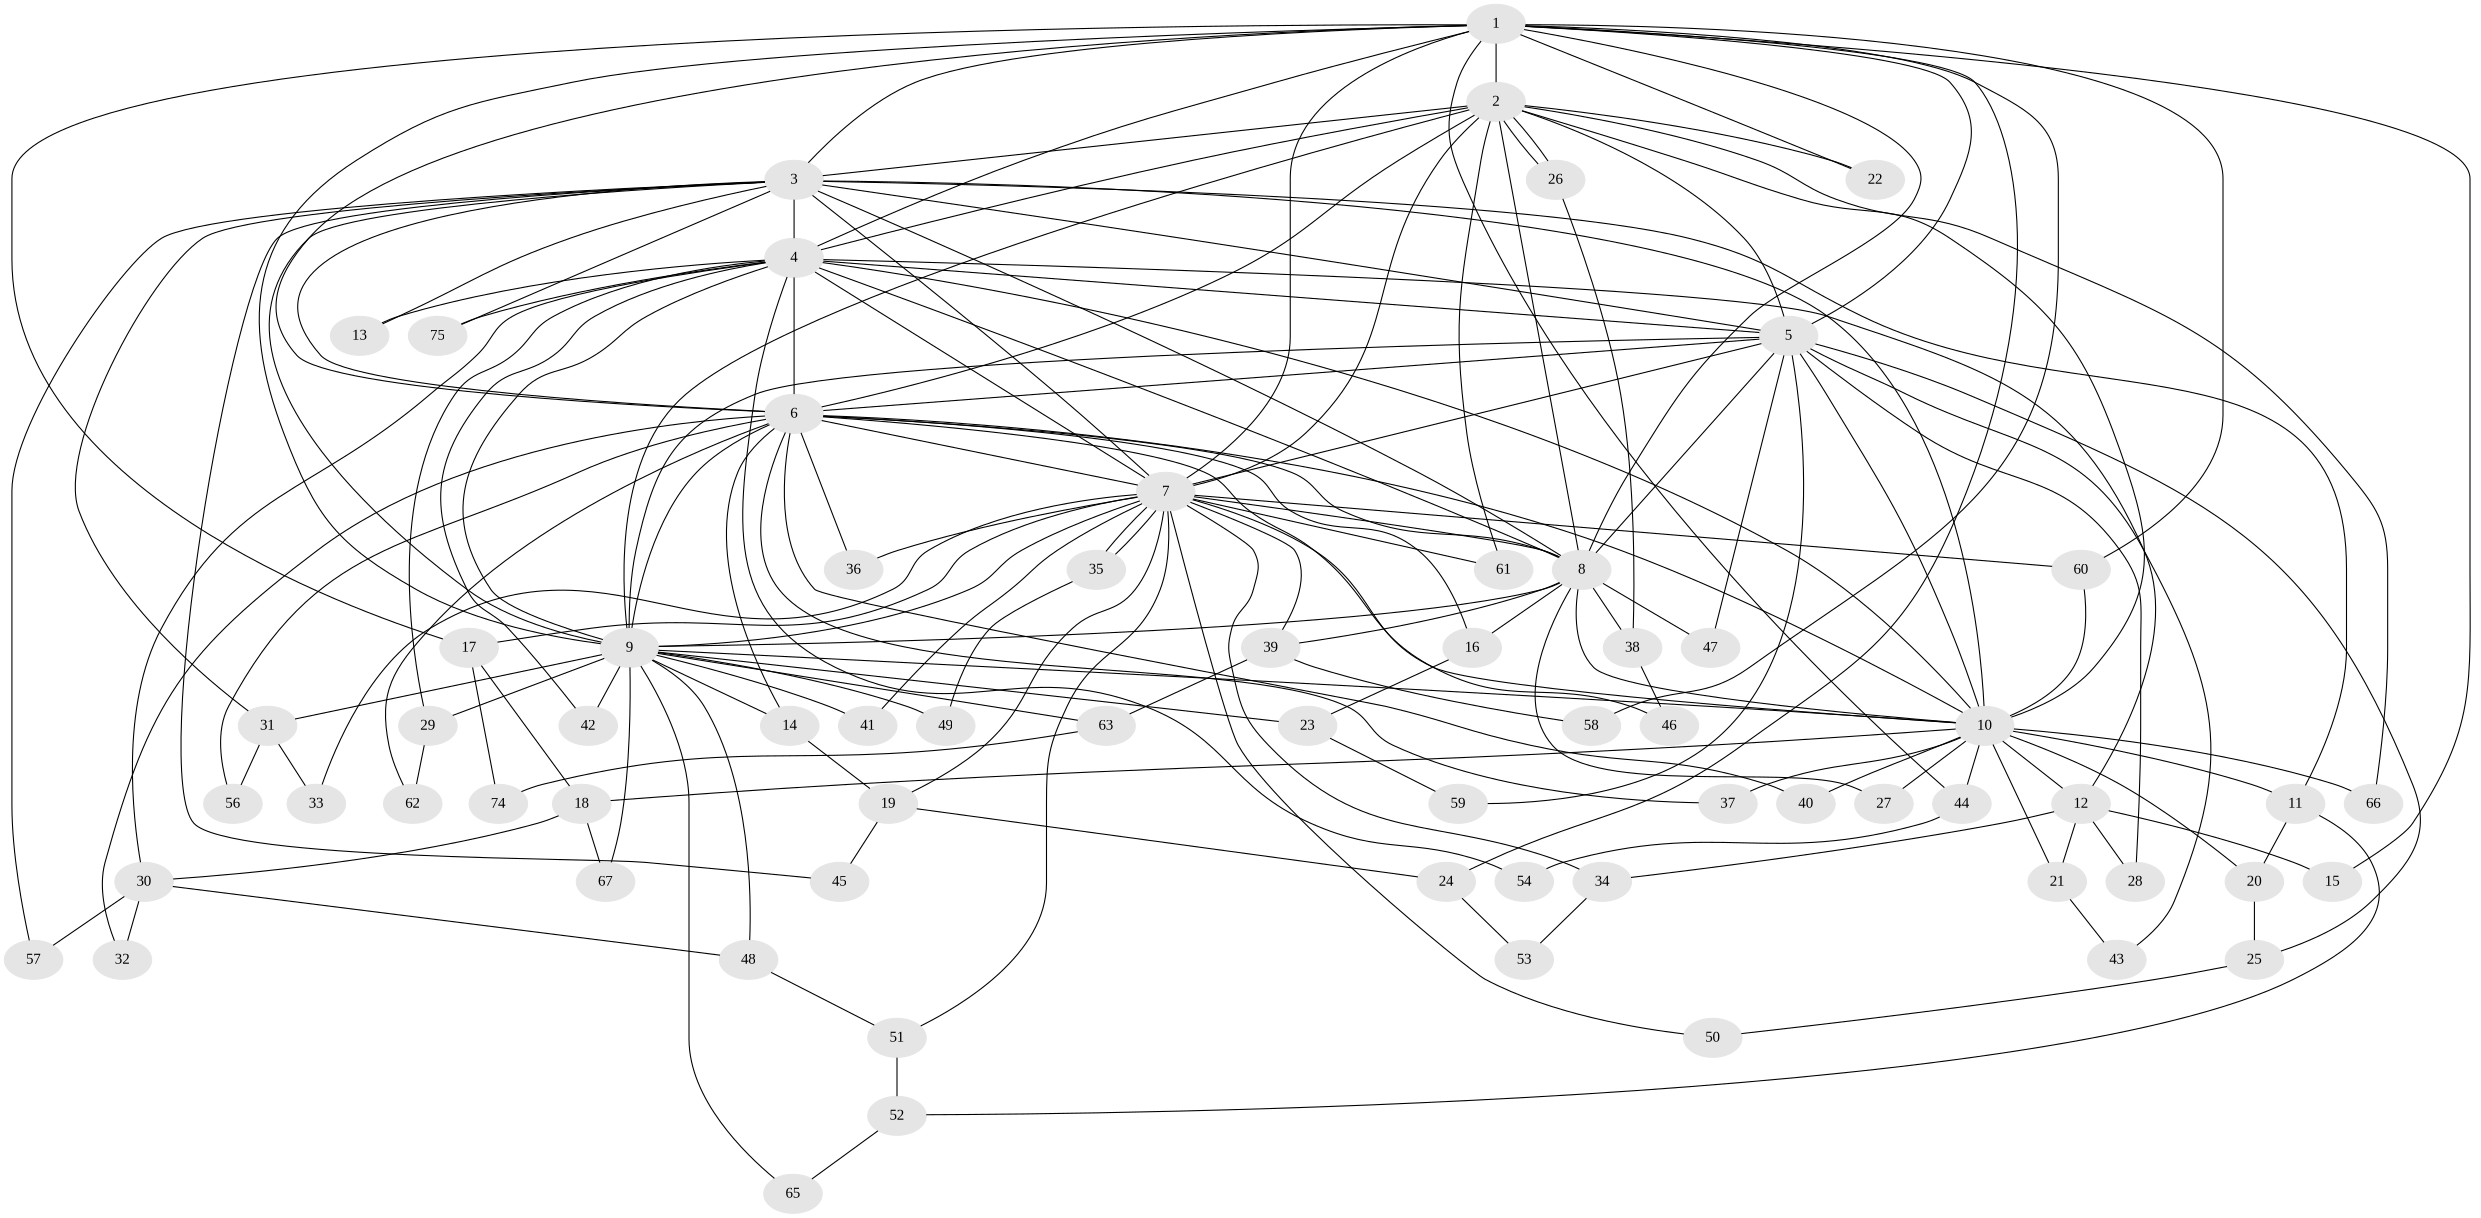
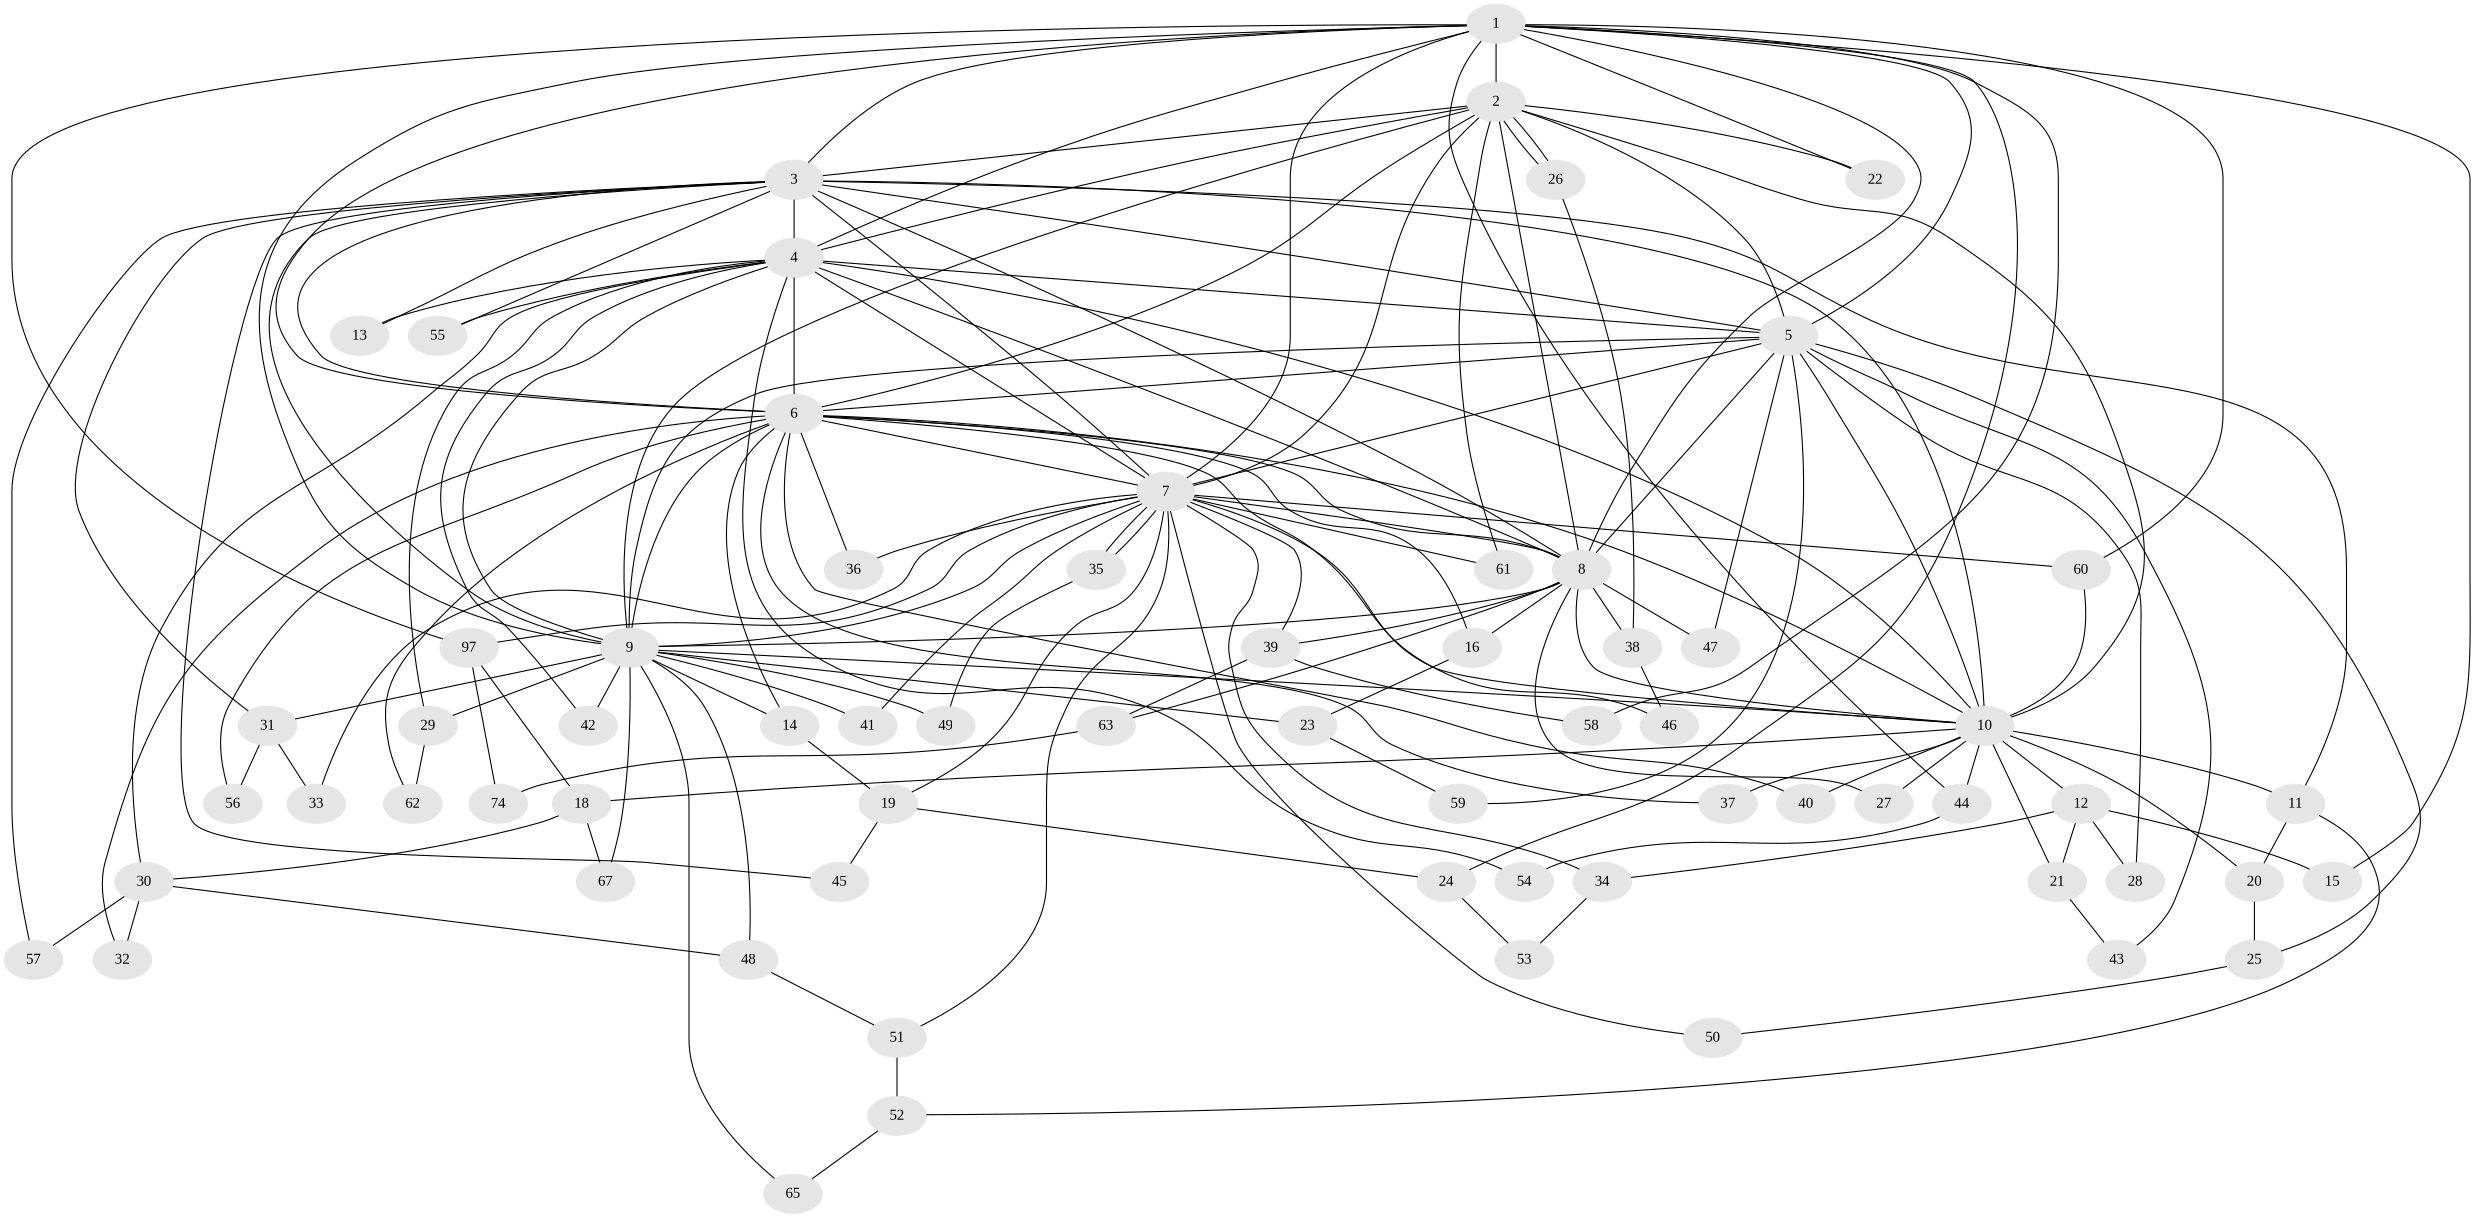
(1656, 295) -> none
(438, 336) -> (438, 336)
(469, 648) -> (469, 648)
(962, 702) -> (1348, 655)
(2374, 804) -> none
